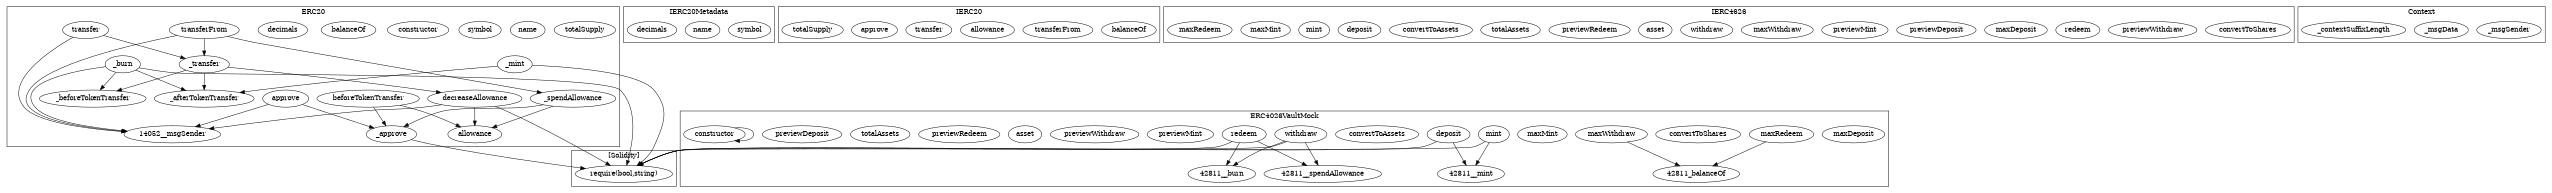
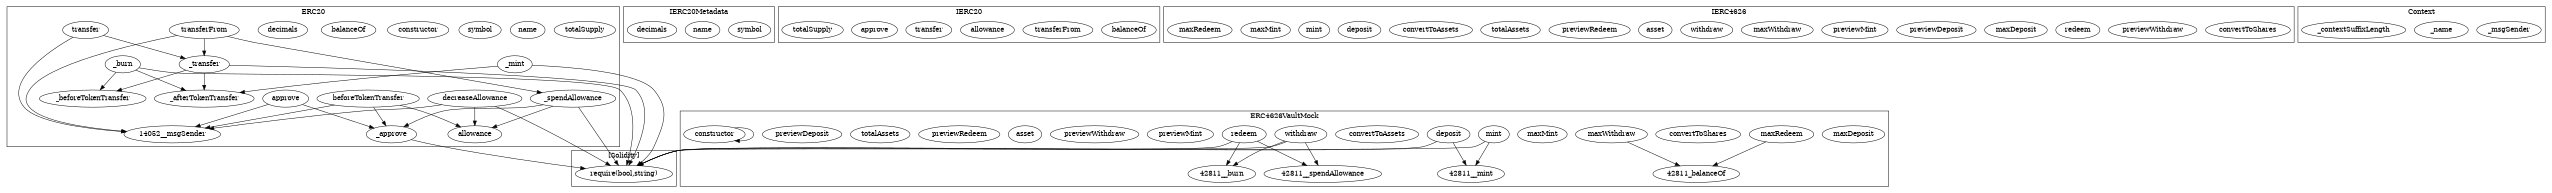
(2441, 30) -> (2441, 30)
(332, 79) -> (471, 73)
(34, 106) -> (272, 116)
(1284, 116) -> (1284, 116)
none -> (597, 134)
